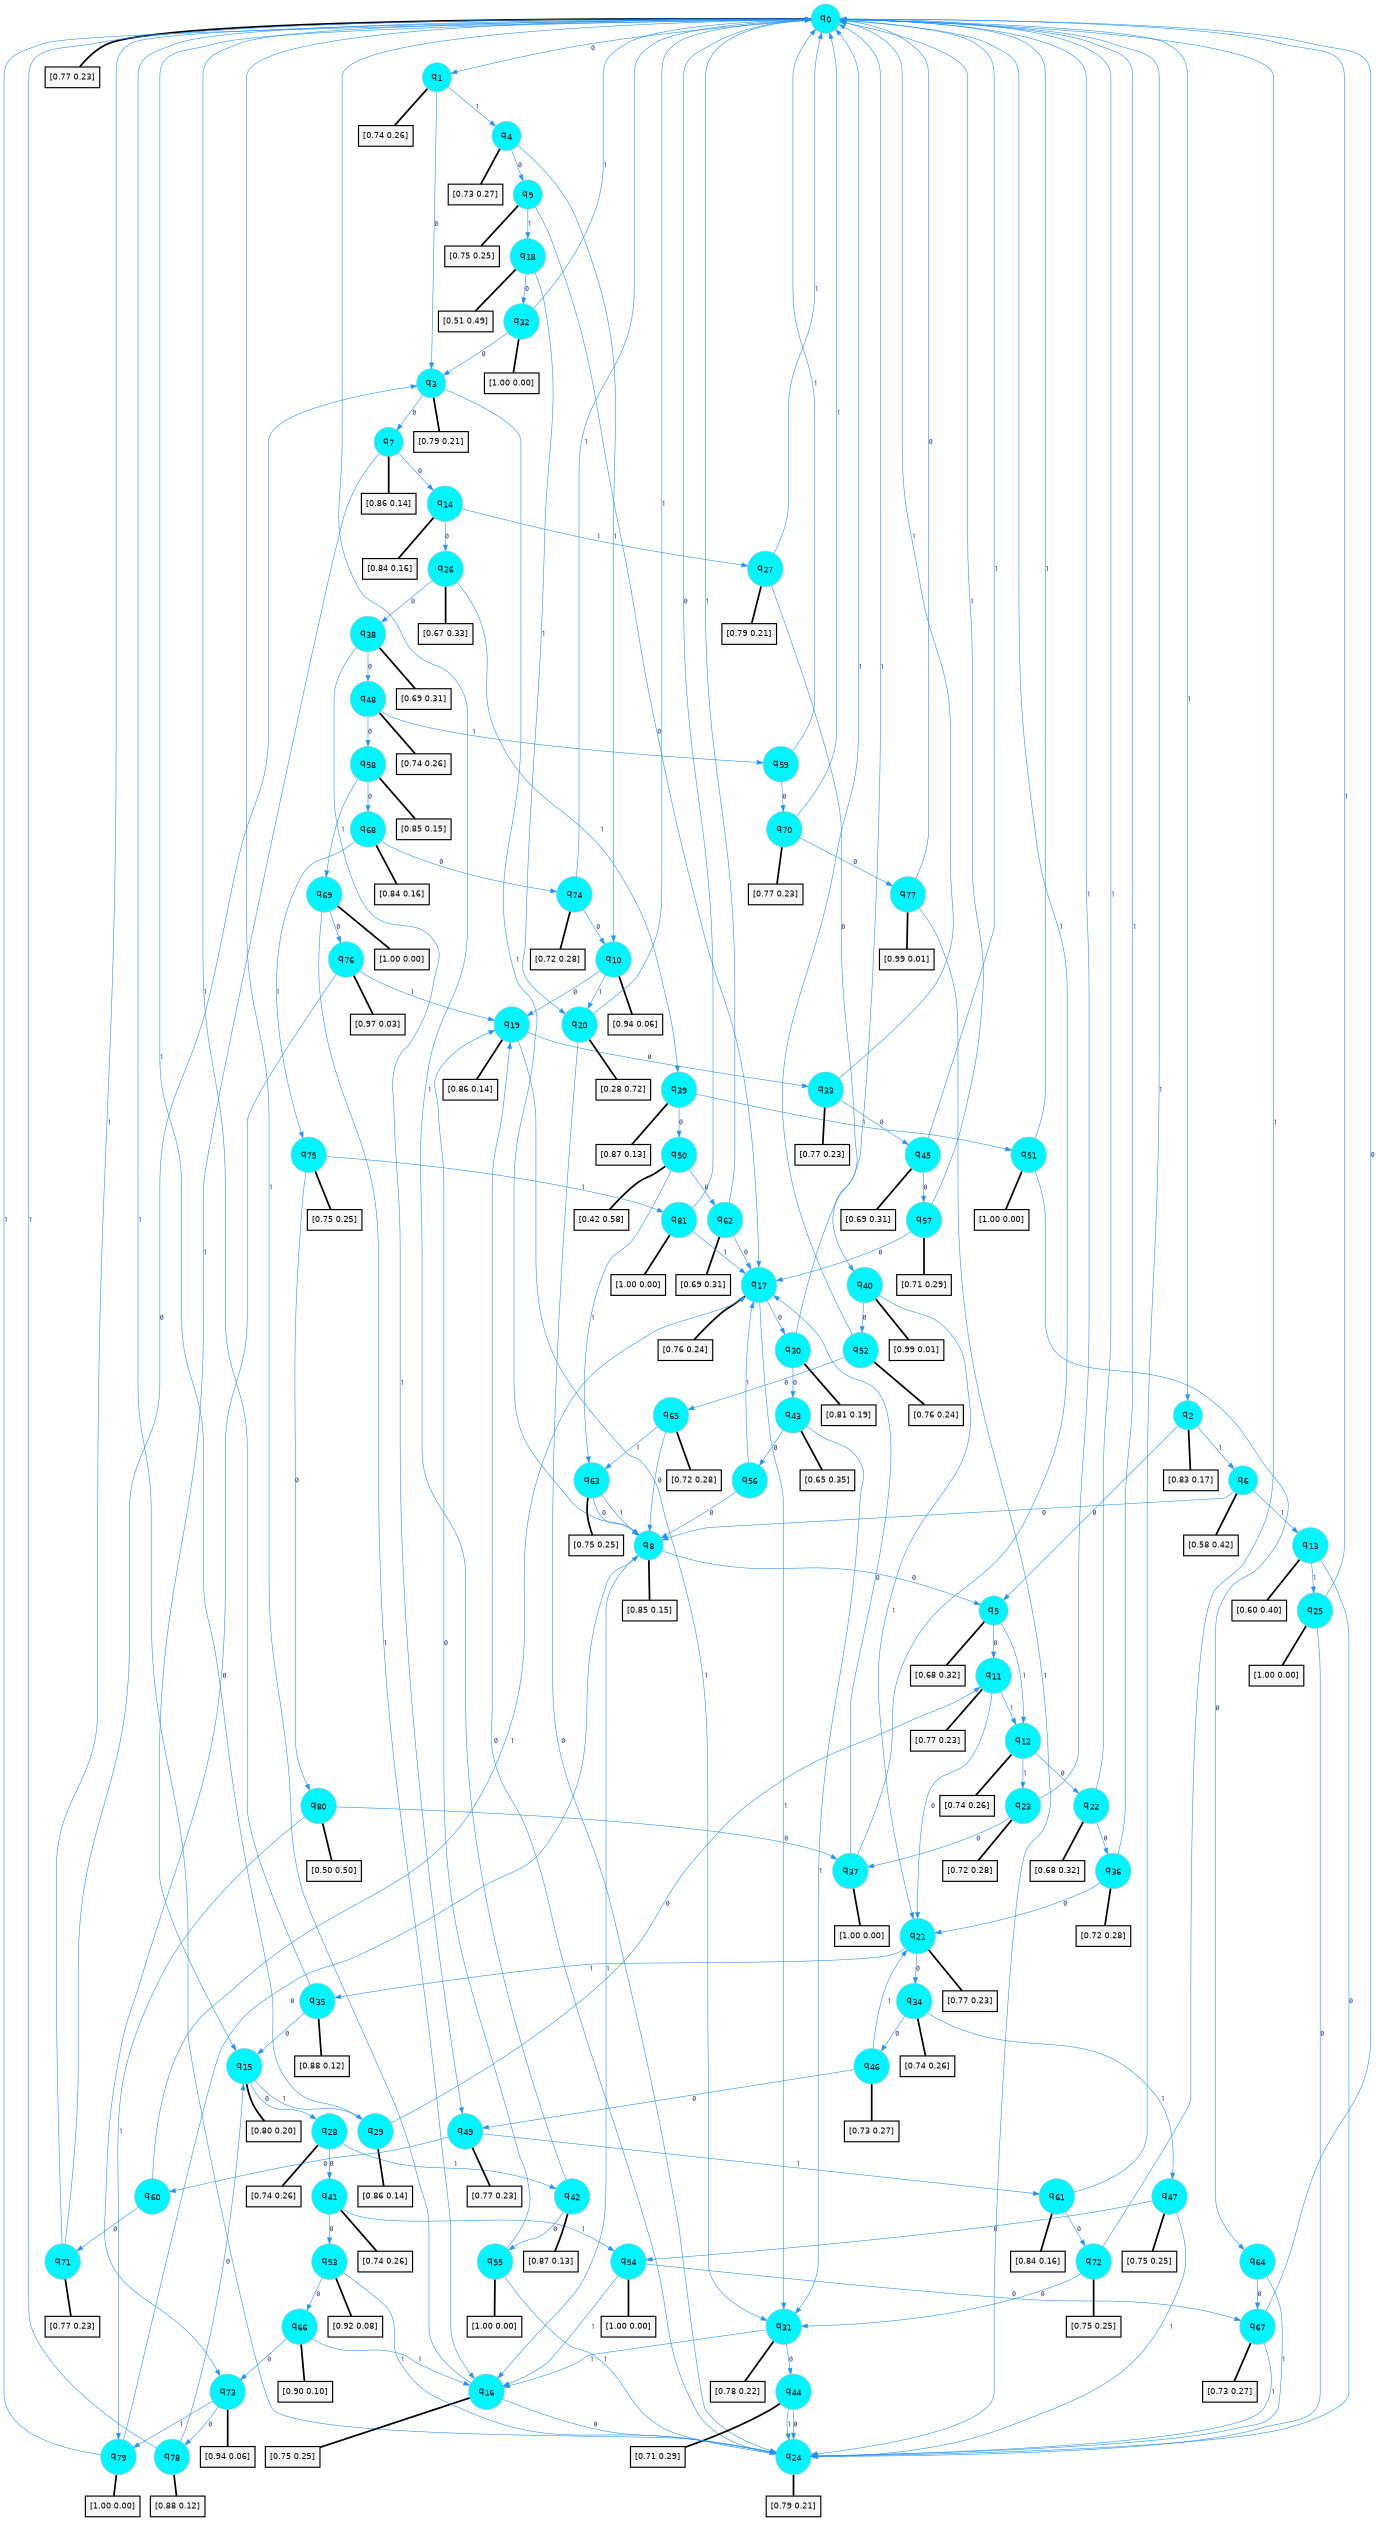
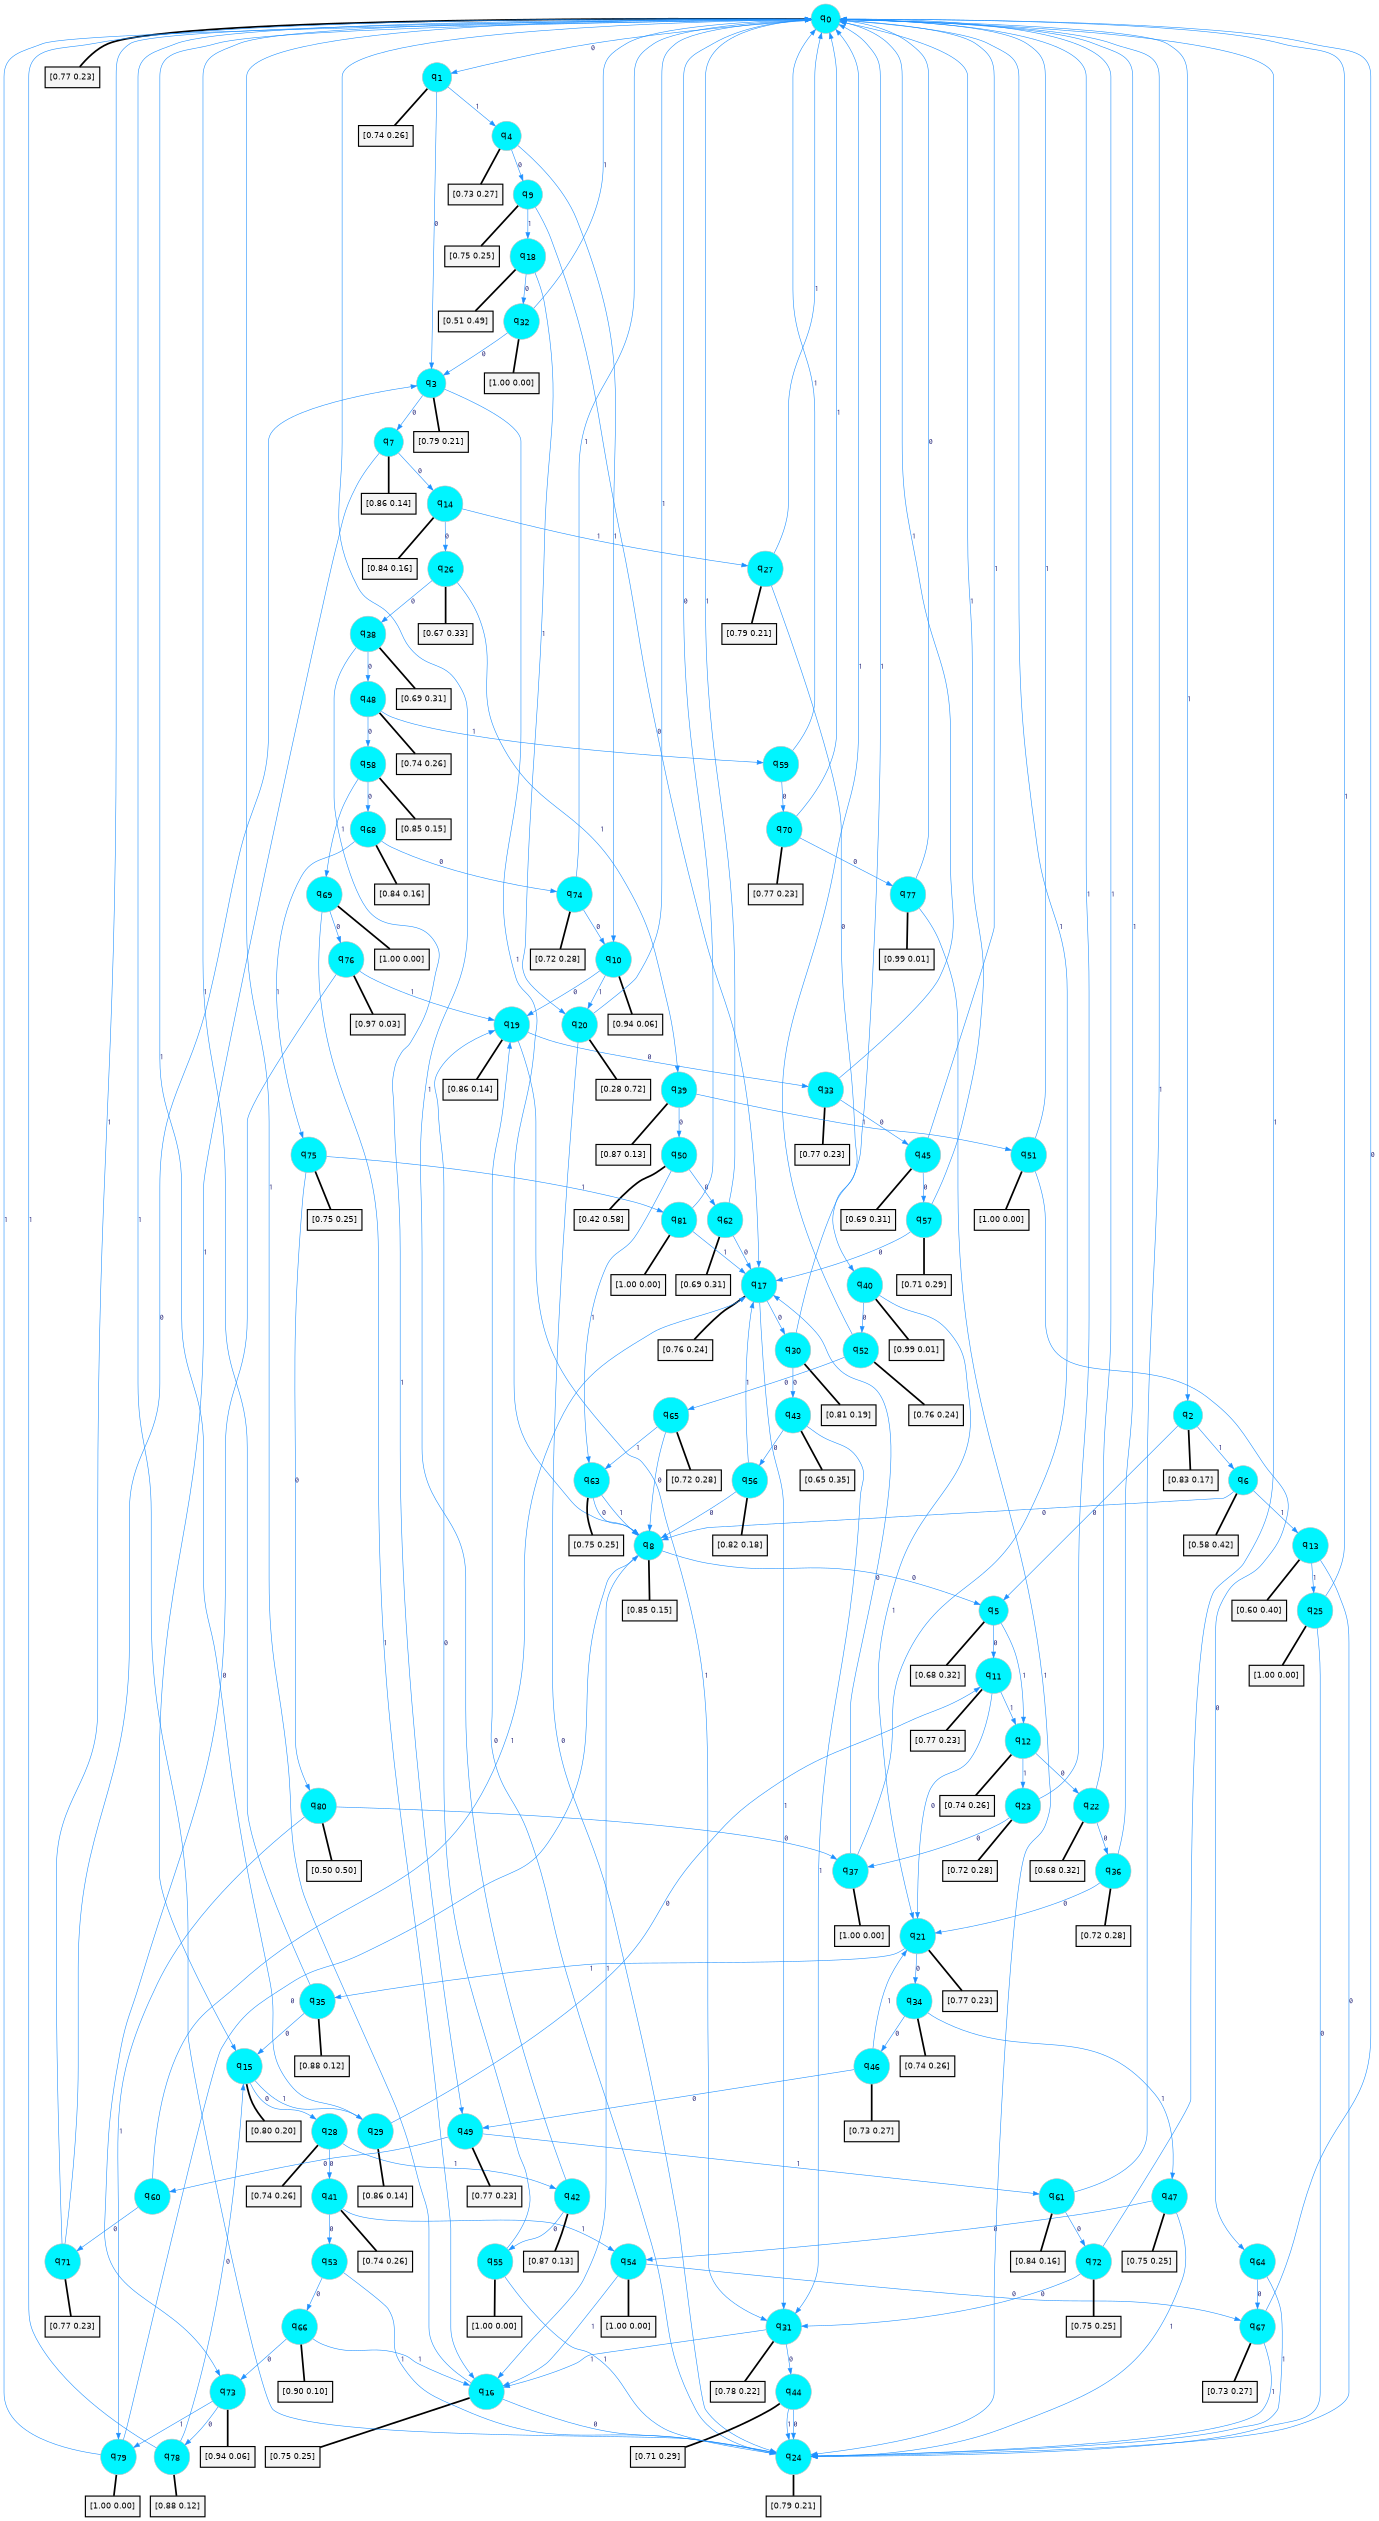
none -> (740, 1545)
(355, 2327) -> none
